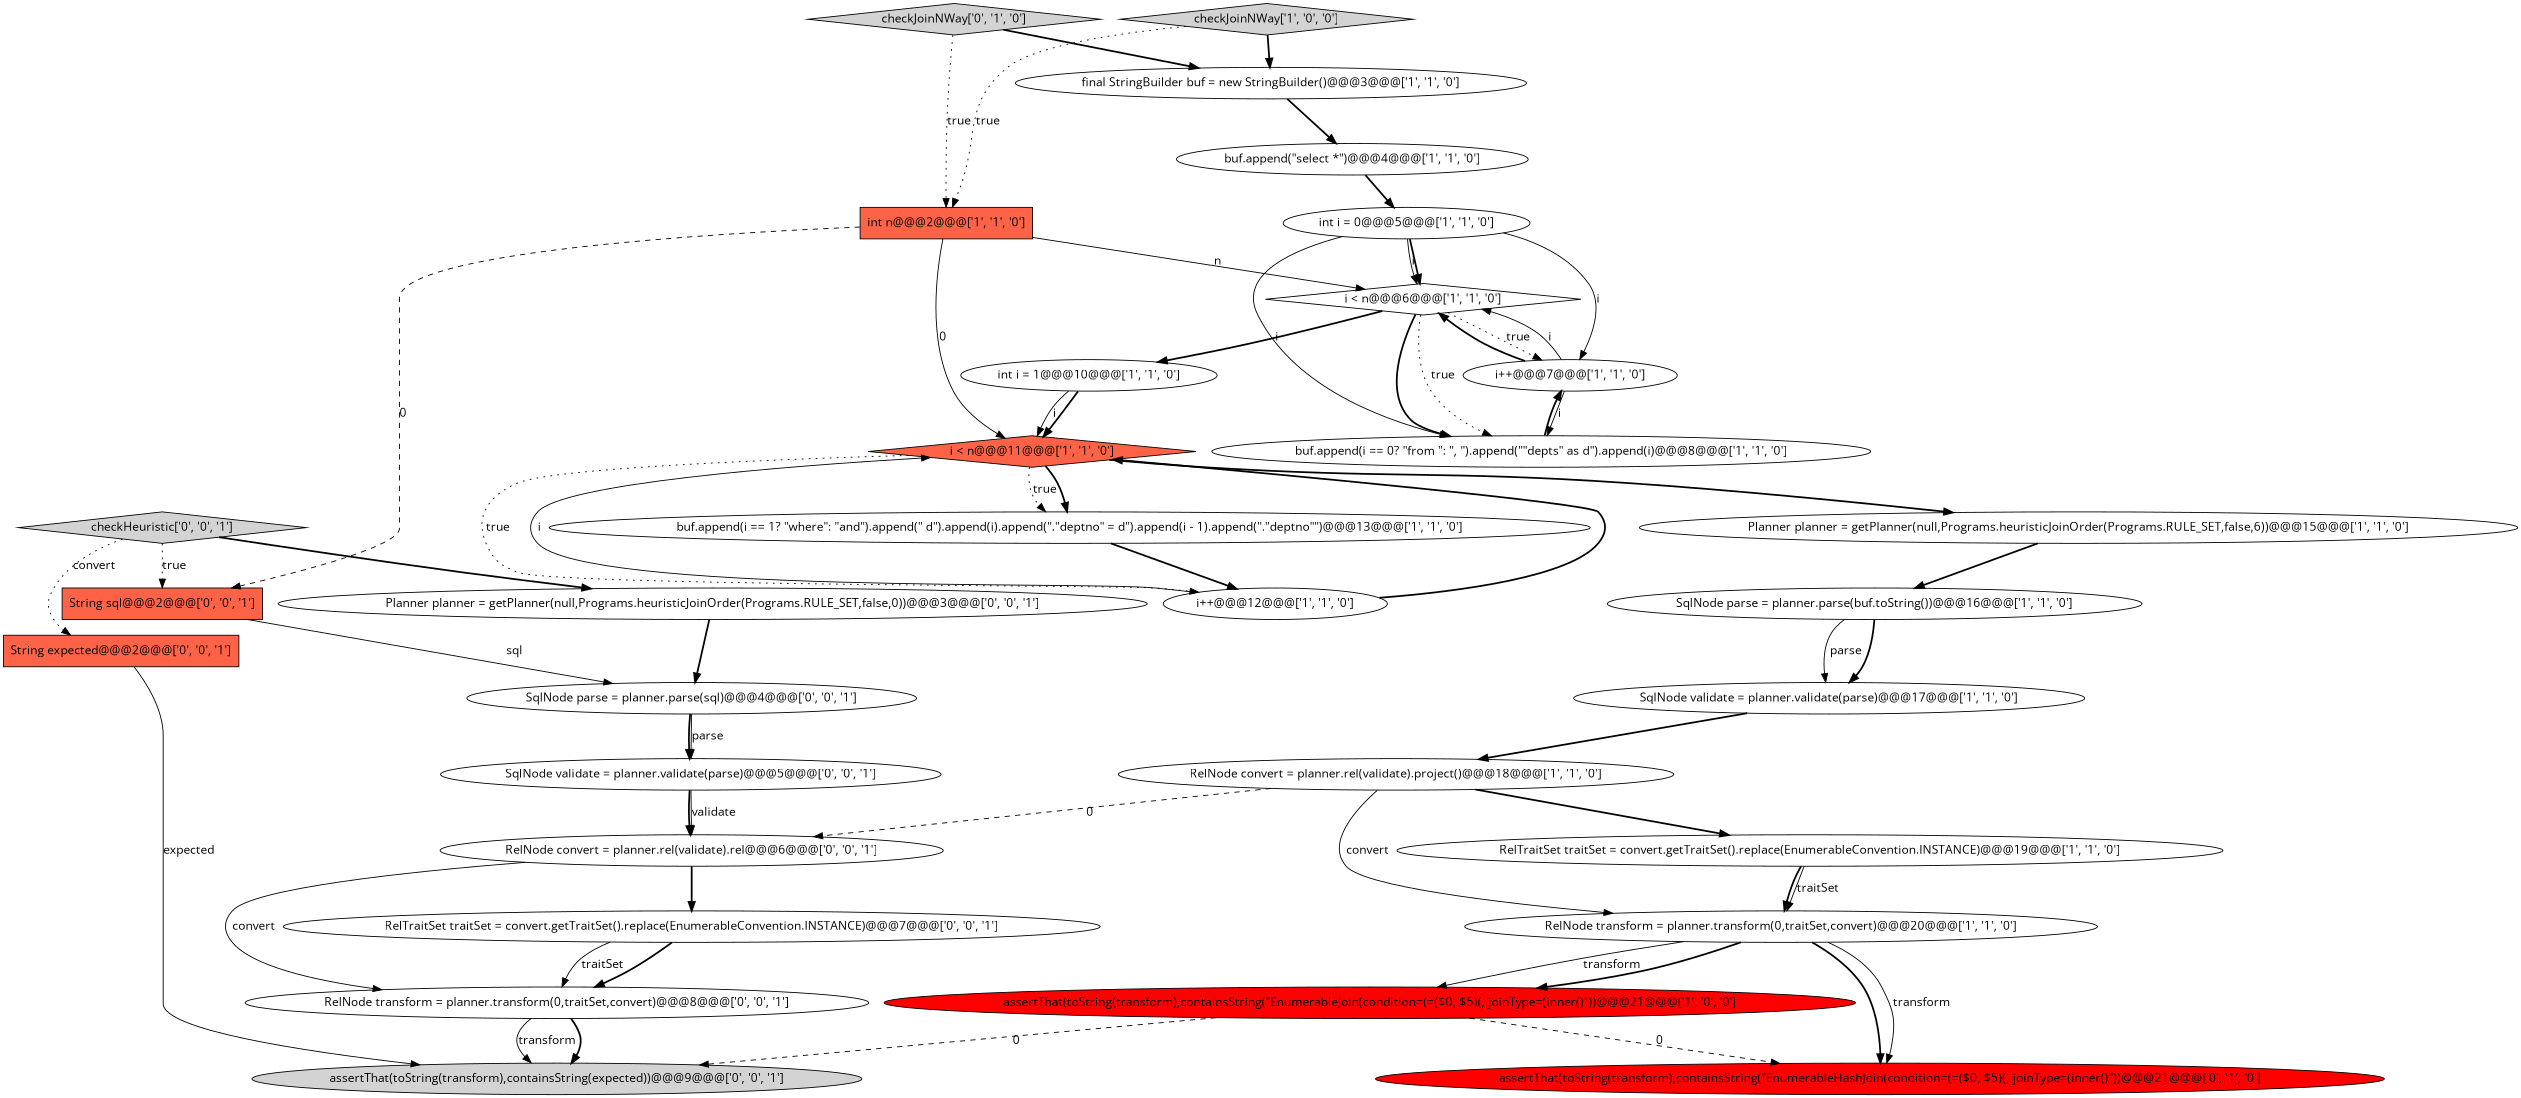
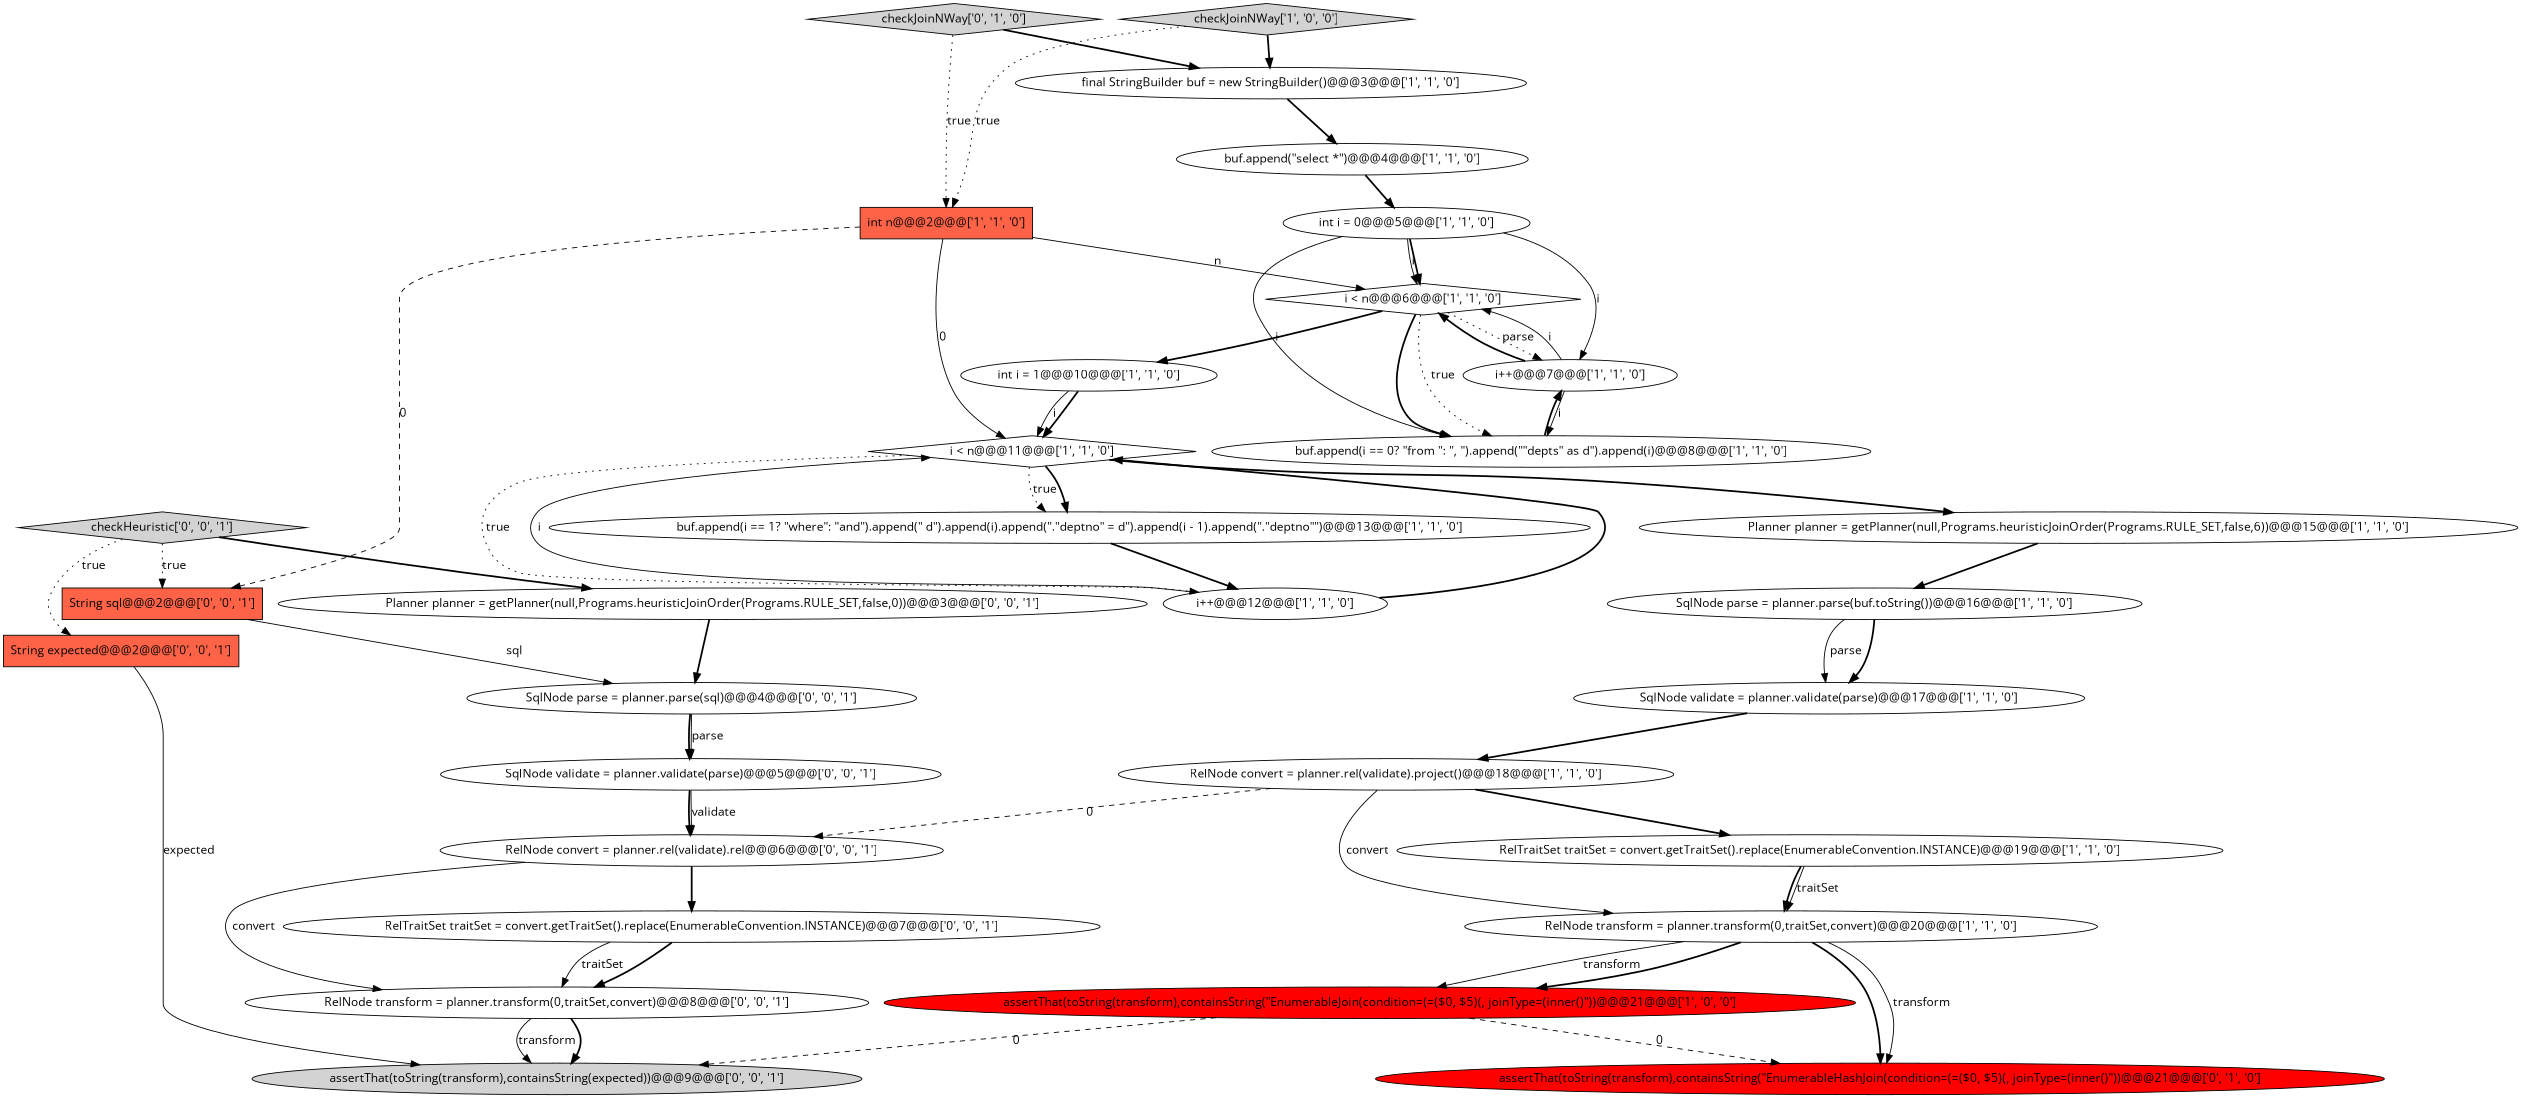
(1519, 337) -> (1519, 337)
(1032, 452) -> (1032, 452)
(94, 566) -> (94, 566)
